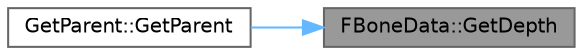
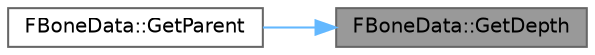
(129, 28) -> (135, 28)
